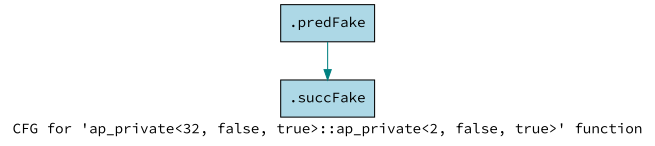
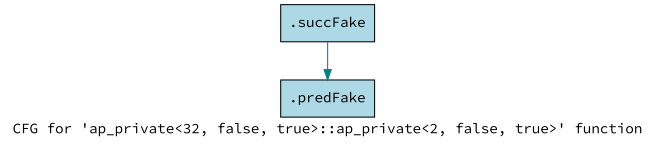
(328, 56) -> (328, 56)
